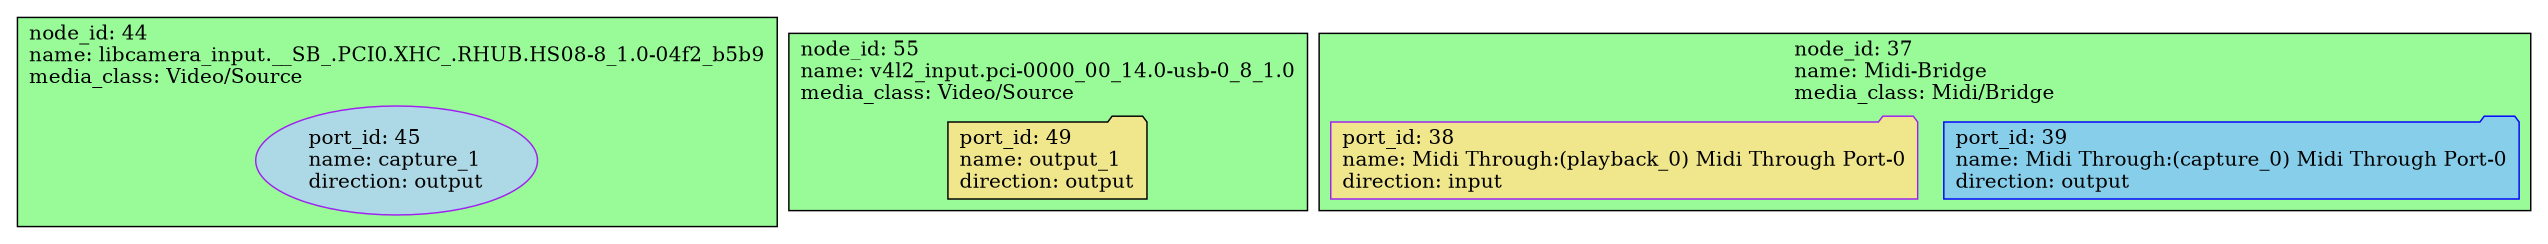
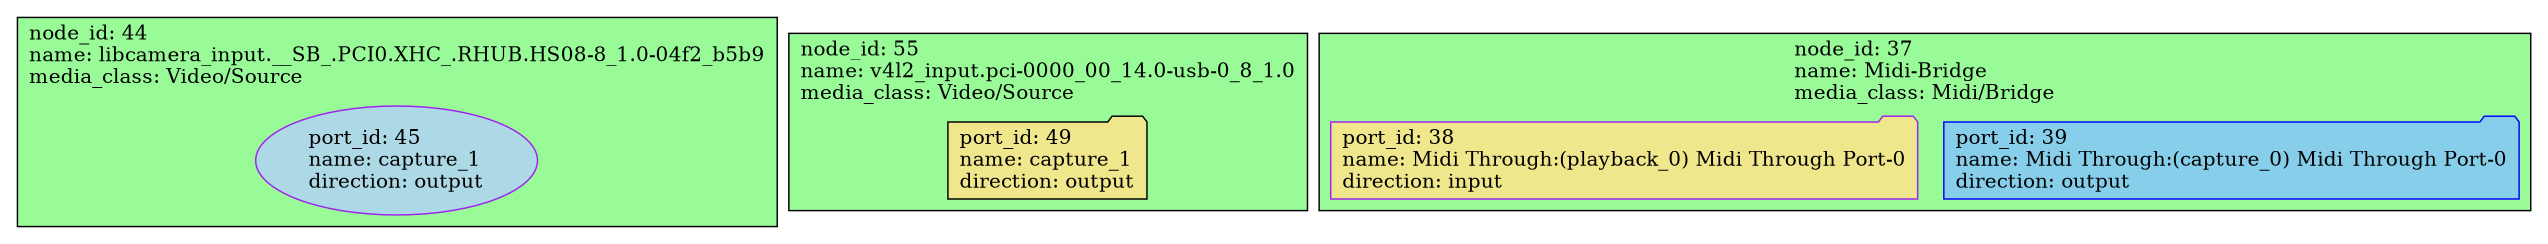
(1047, 160) -> (1047, 160)
